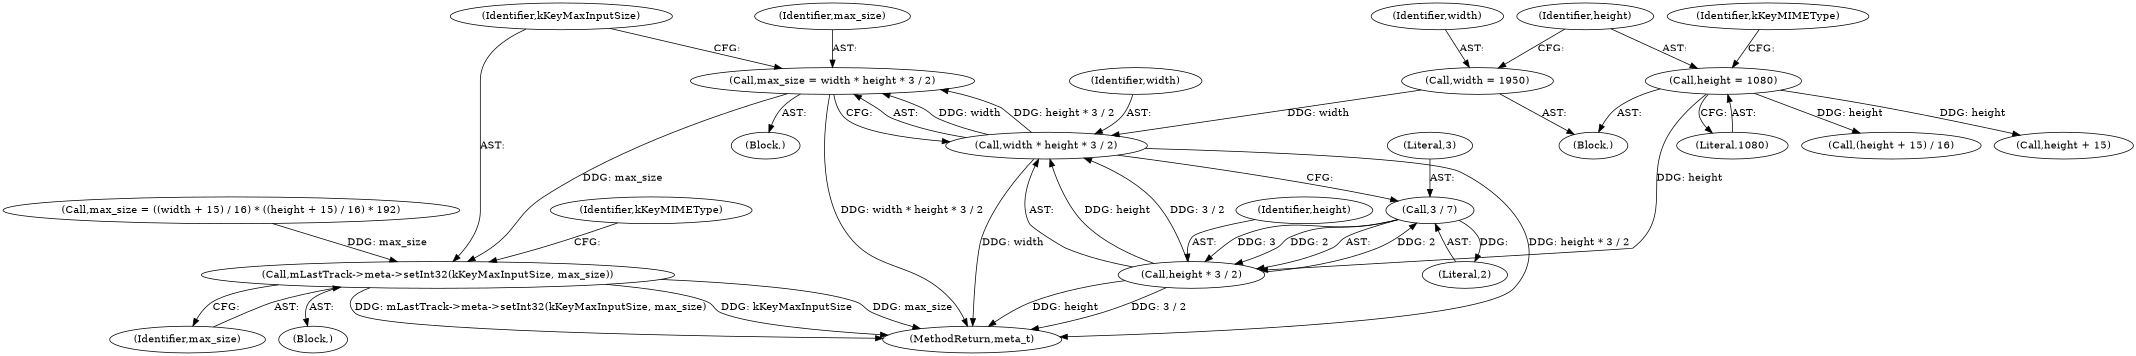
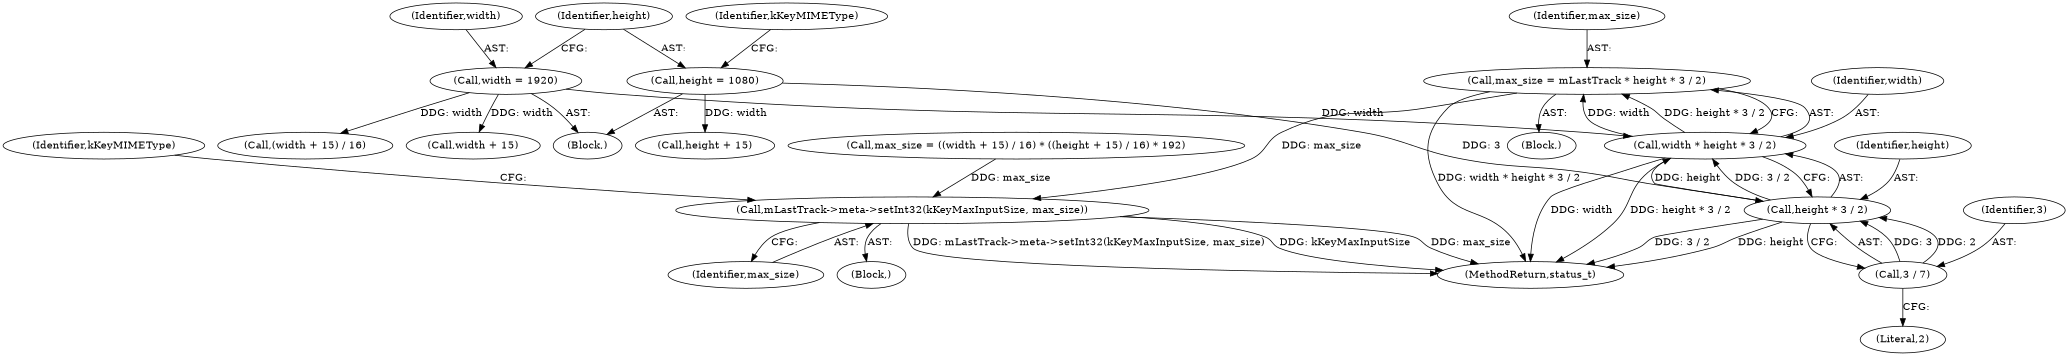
(561, 16) -> none
(833, 81) -> (1587, 81)
(1477, 81) -> (506, 81)
(1973, 113) -> (736, 113)
none -> (305, 146)
none -> (473, 146)
(1430, 146) -> (2014, 210)
(1732, 146) -> none
(1891, 146) -> none
(1255, 175) -> (1789, 169)
(1690, 178) -> (1482, 146)
(1417, 243) -> (1826, 243)
(1496, 243) -> (1918, 307)
(1446, 247) -> none
(972, 340) -> (1531, 275)
